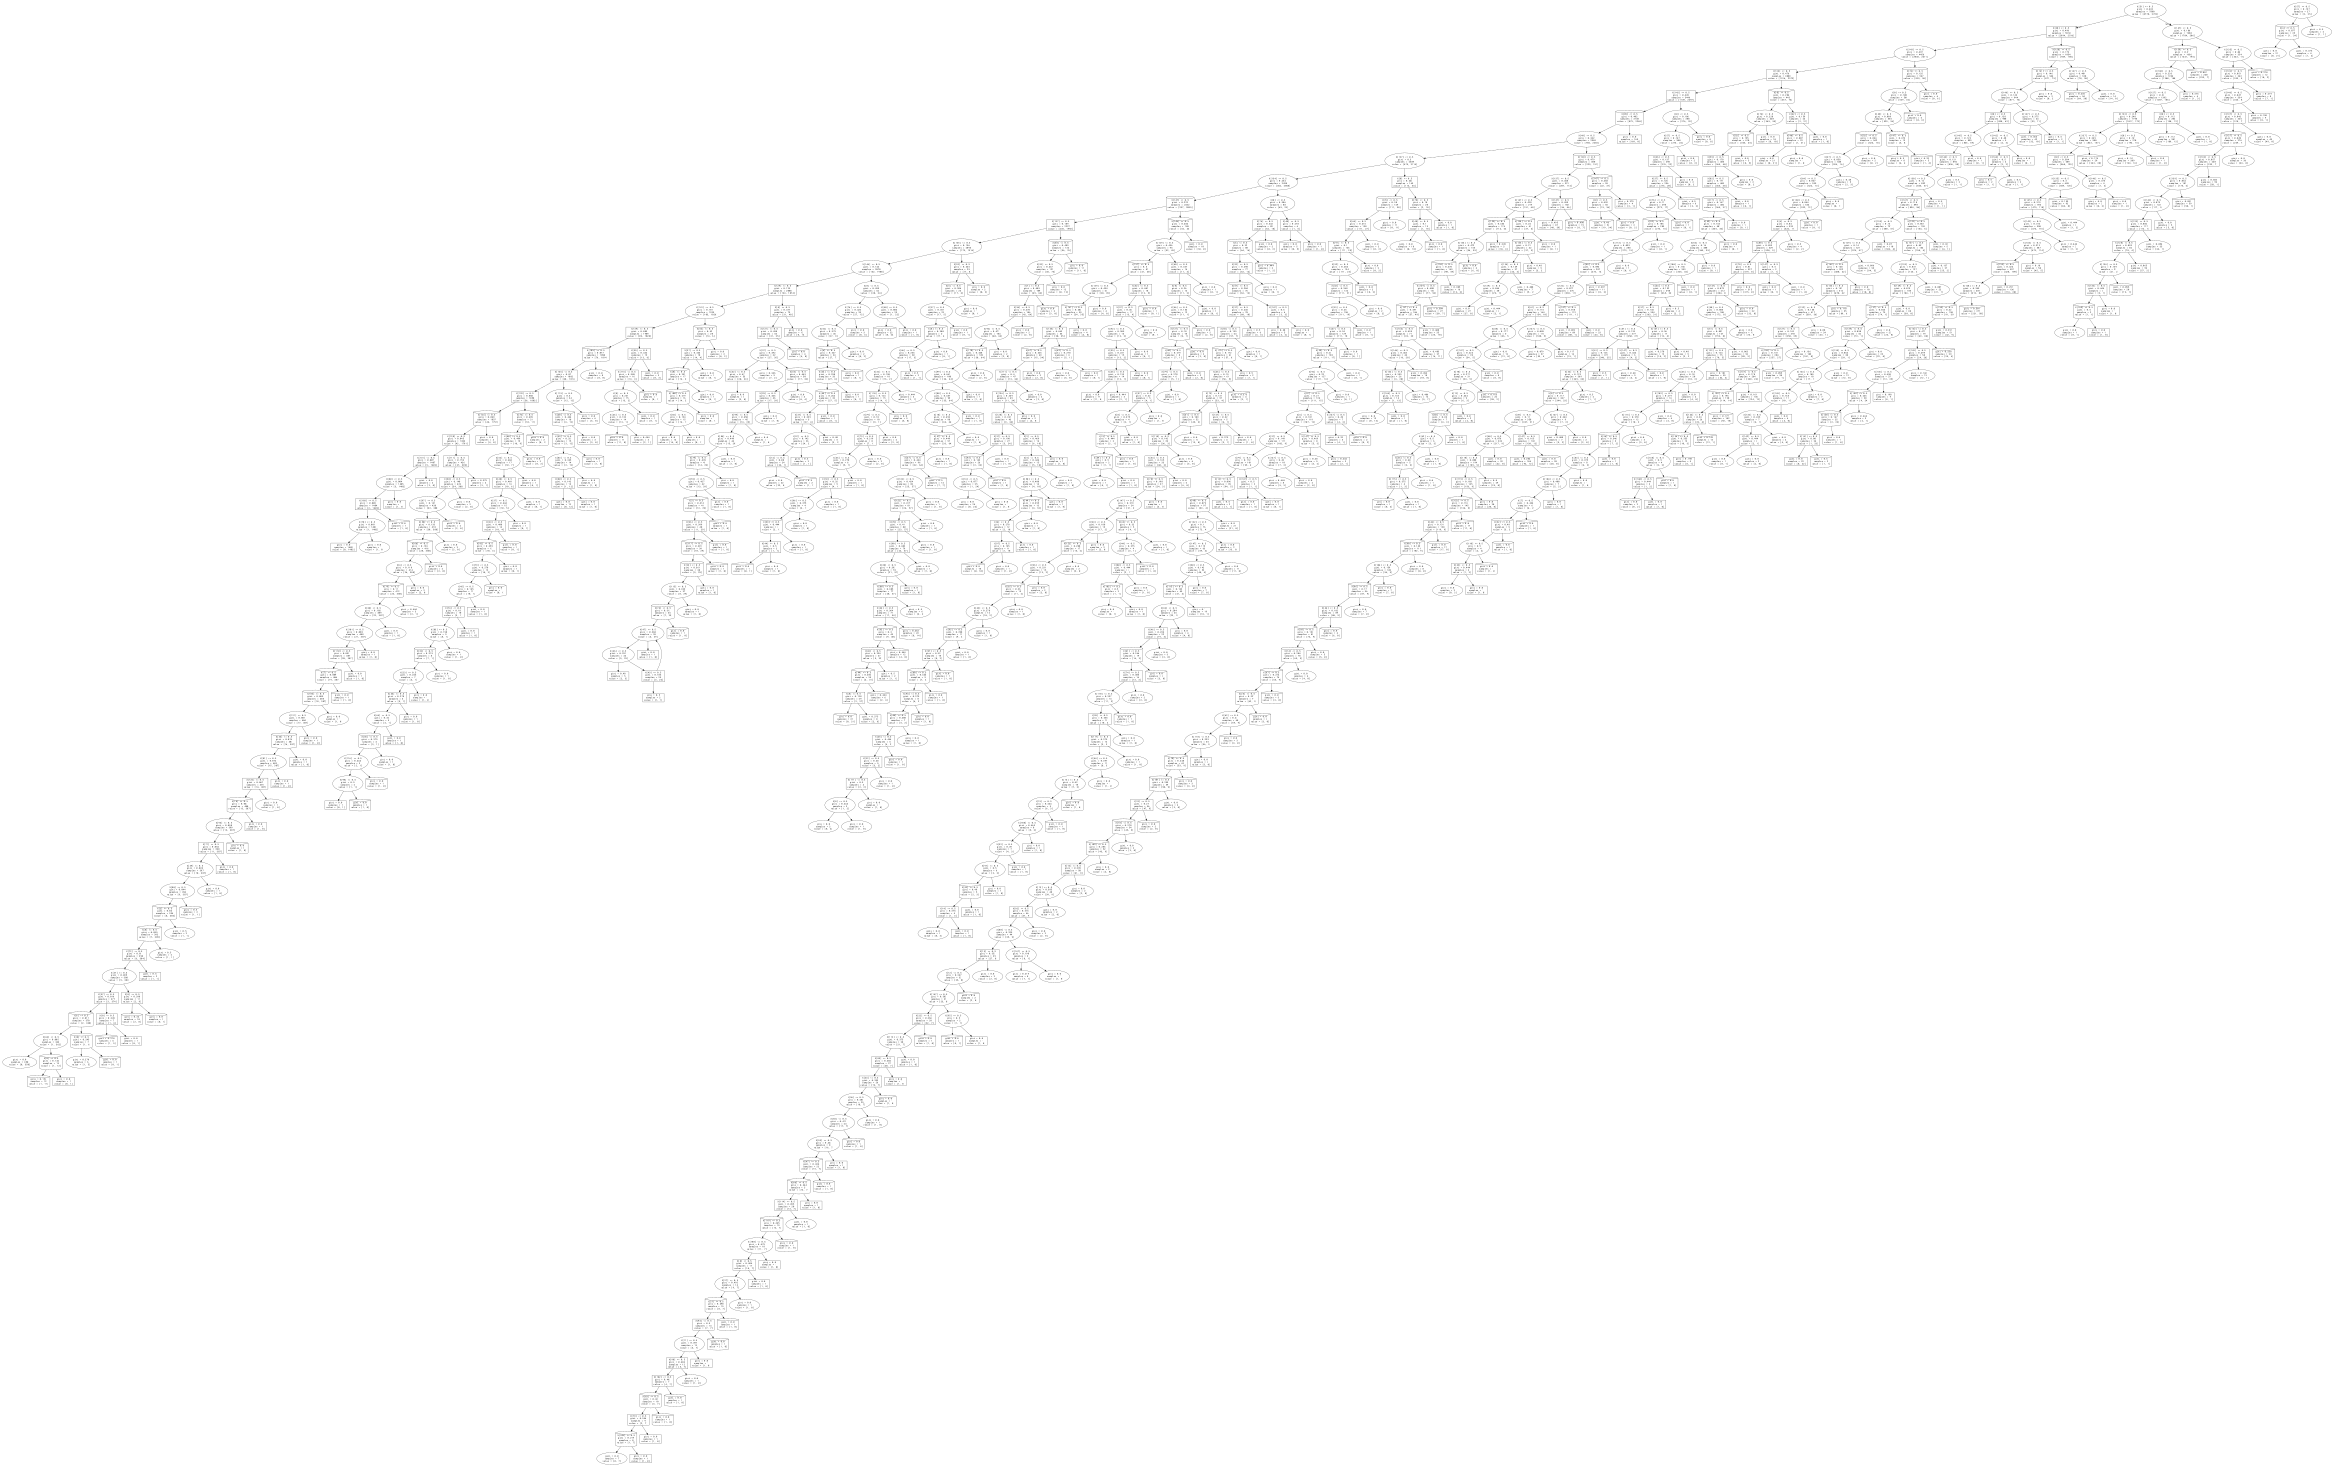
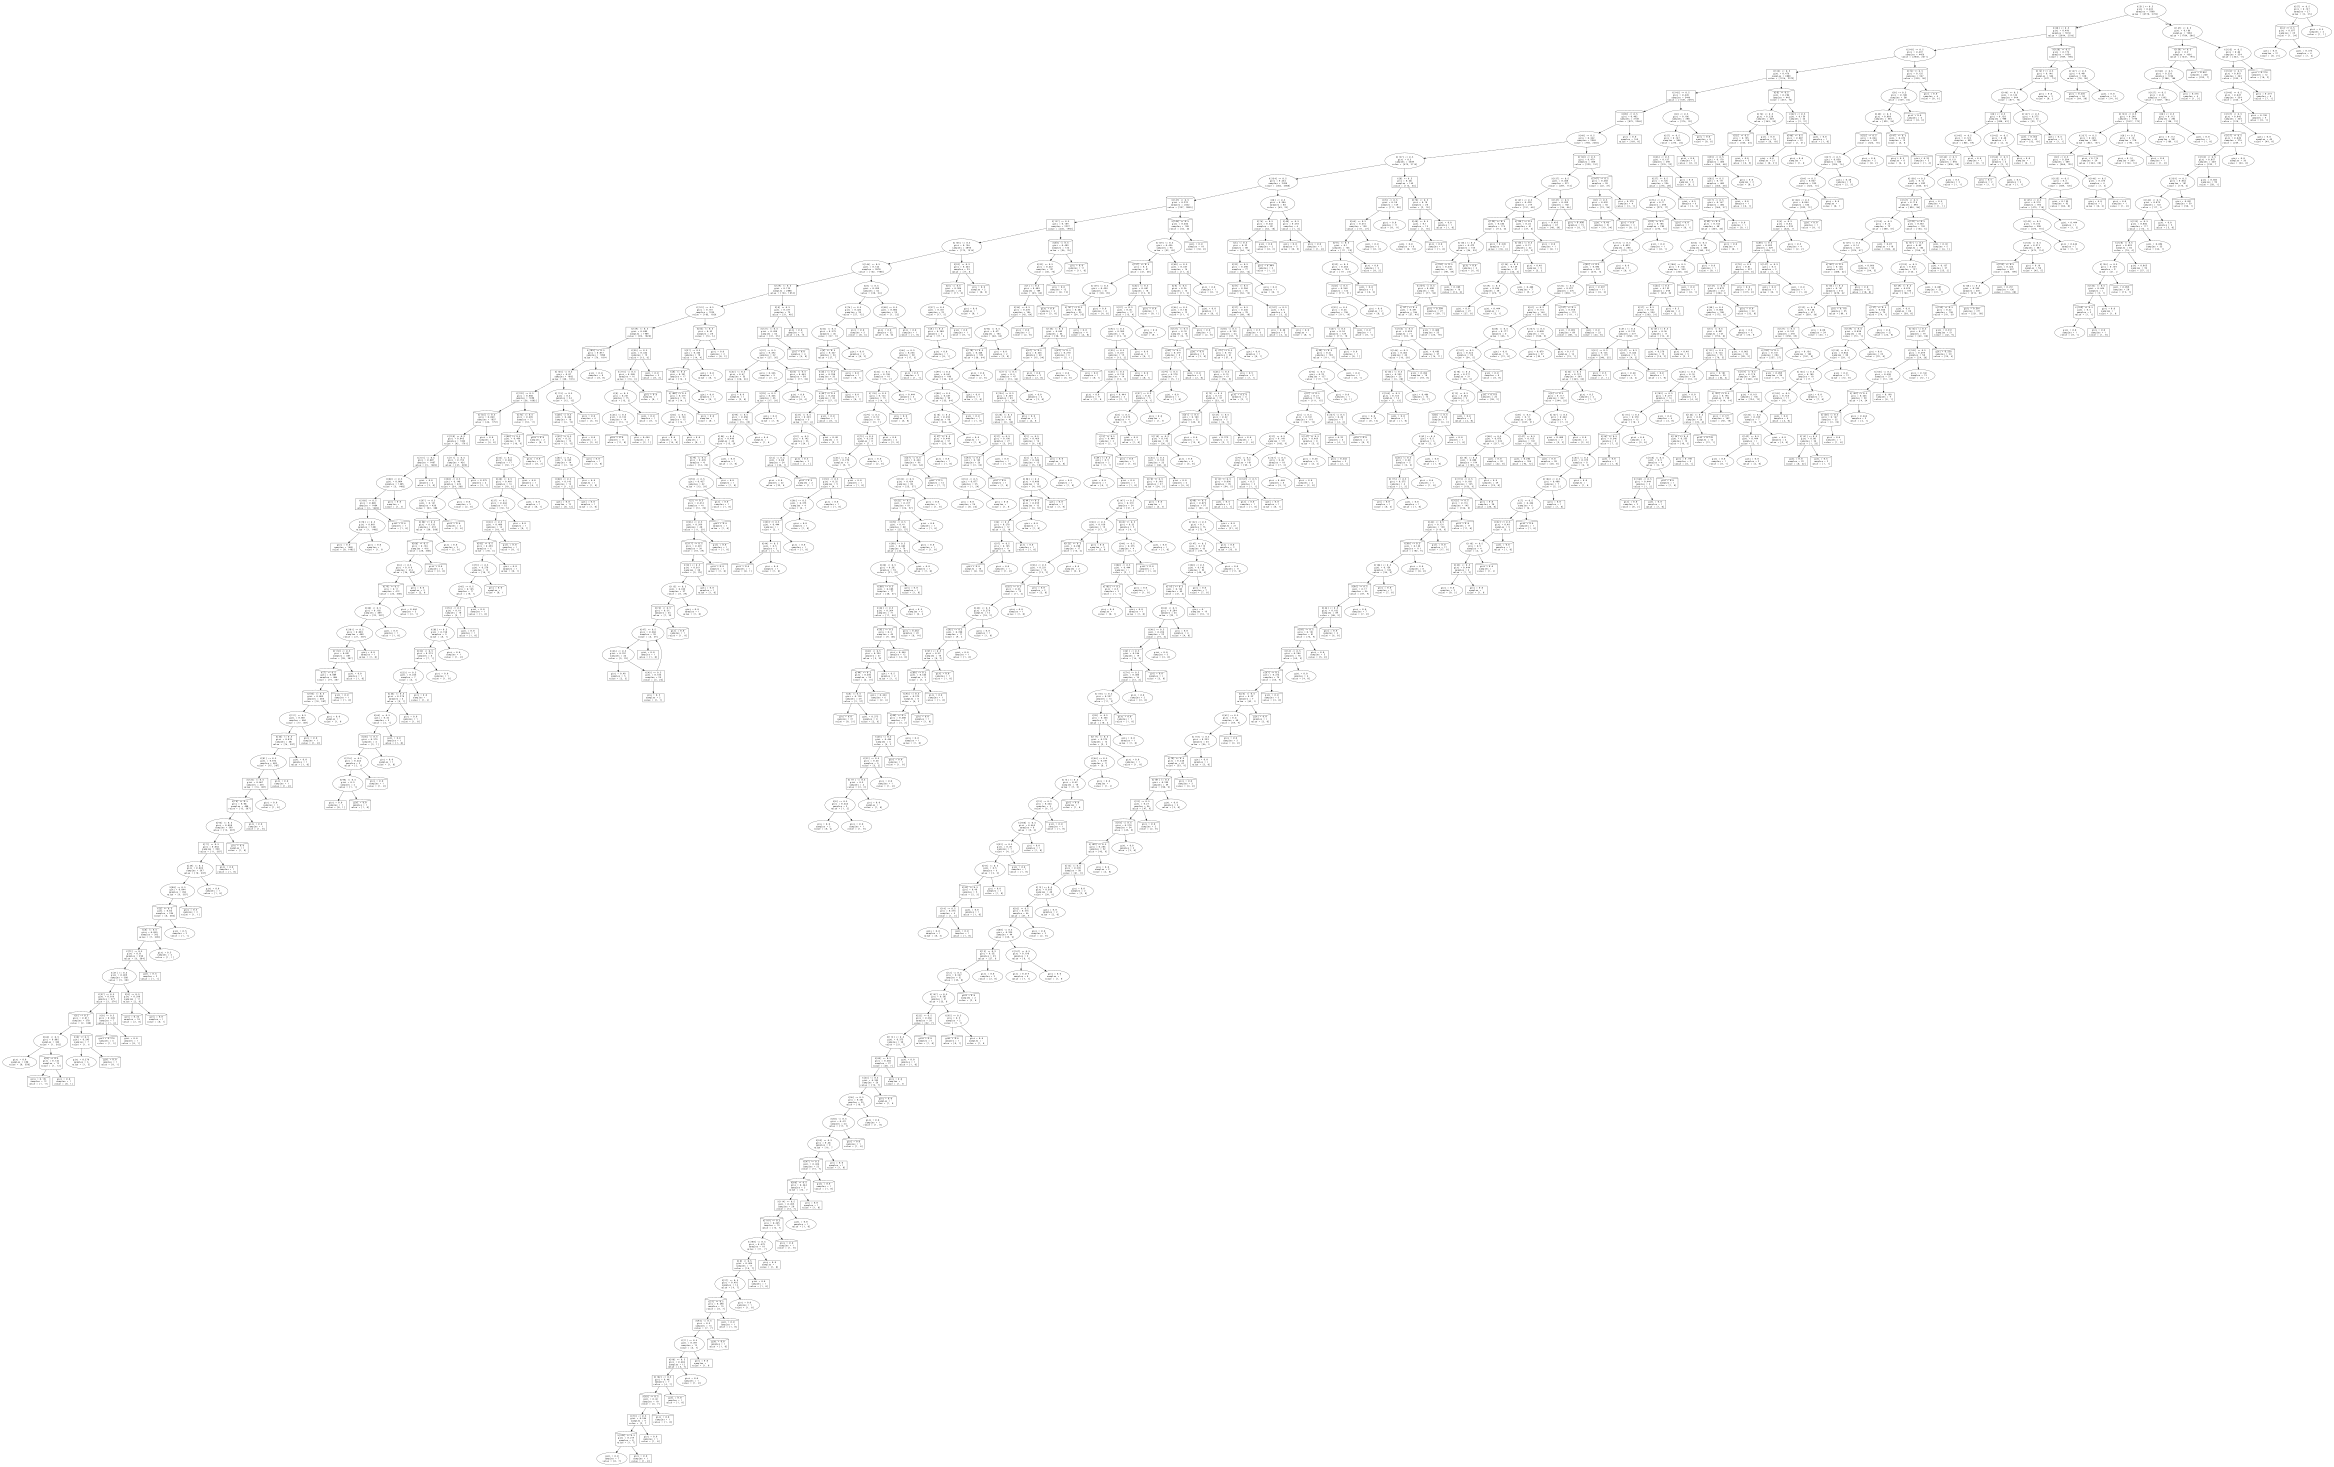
(921, 343) -> none
